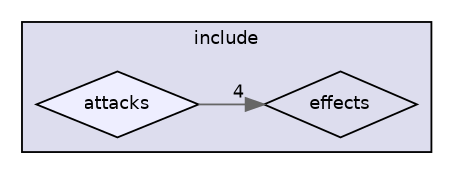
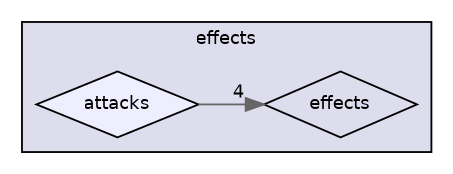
(227, 39) -> (227, 39)
